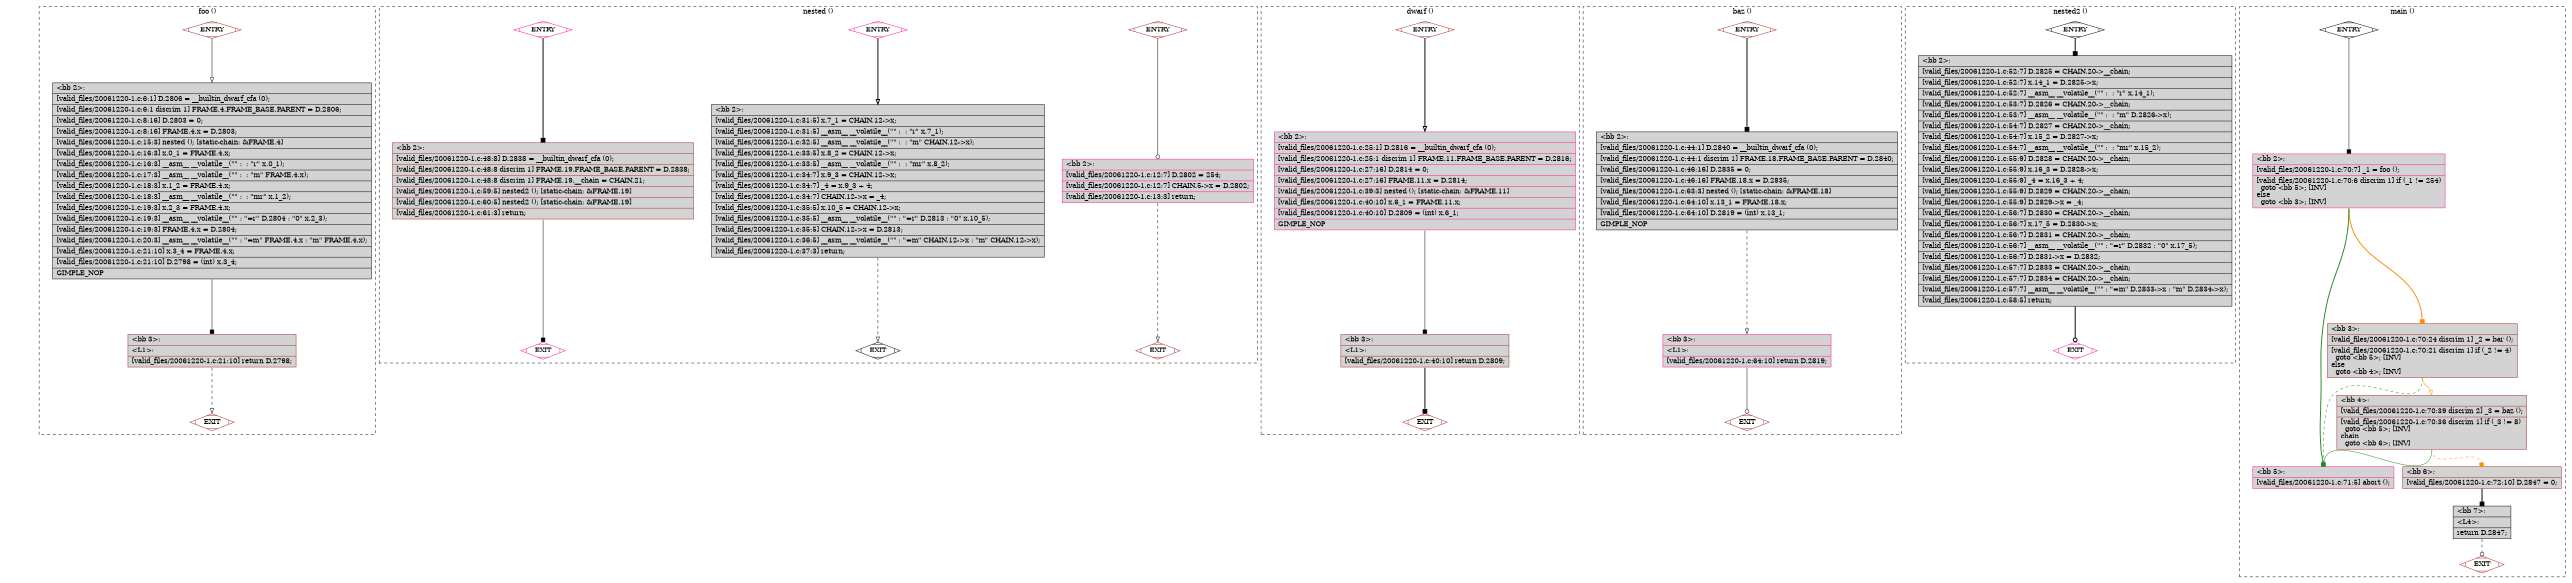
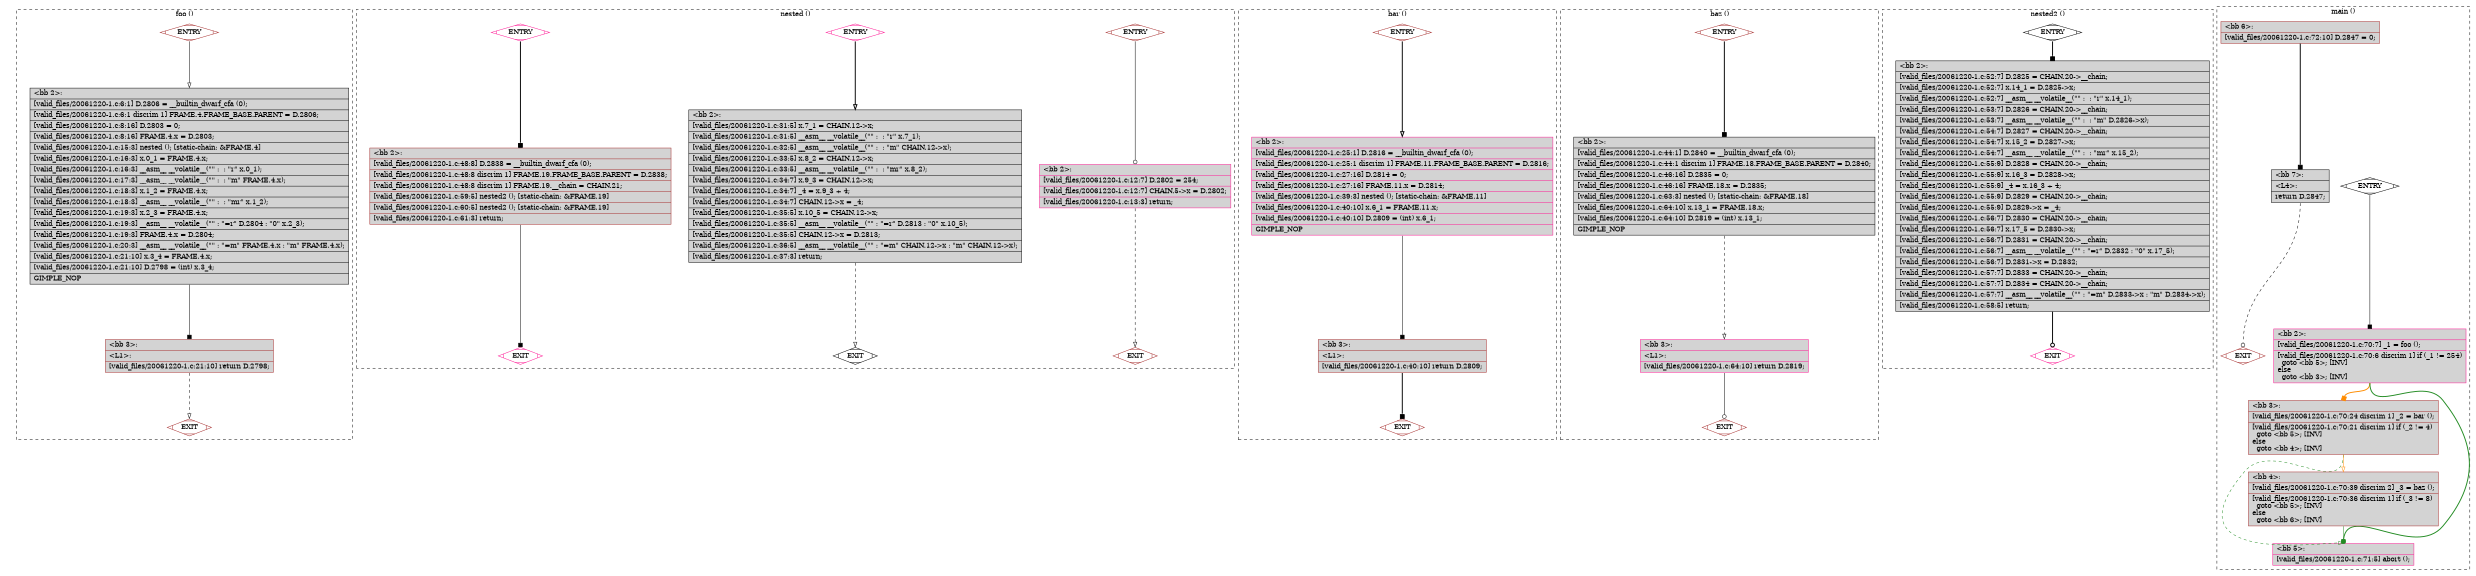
(1420, 12) -> (1398, 15)
(2350, 436) -> (2259, 513)
(2455, 458) -> none
